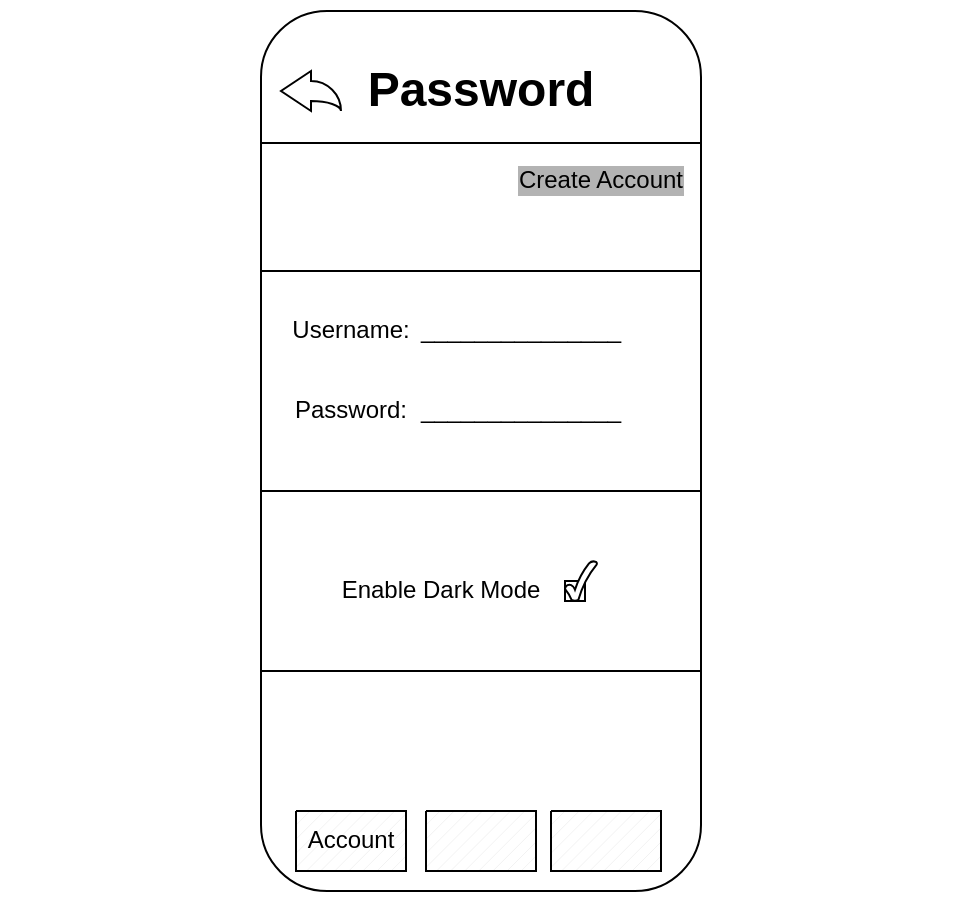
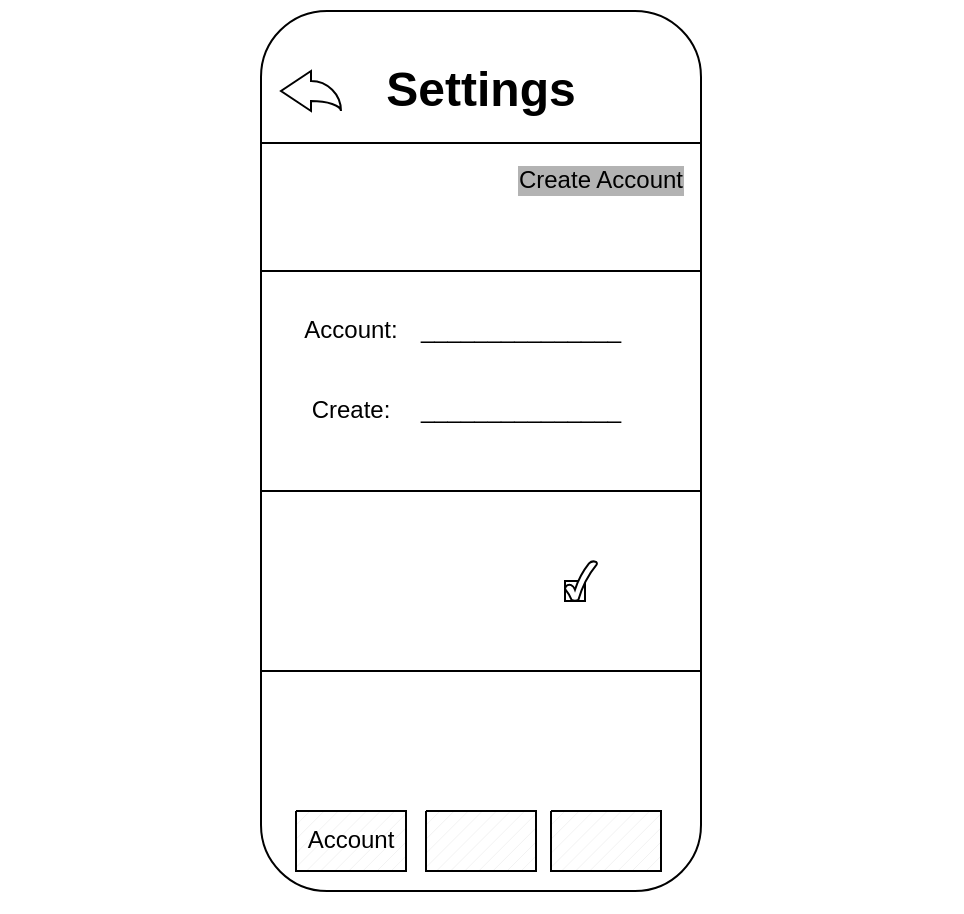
(482, 91) -> (482, 91)
(352, 331) -> (352, 331)
(352, 411) -> (352, 411)
(441, 591) -> none
